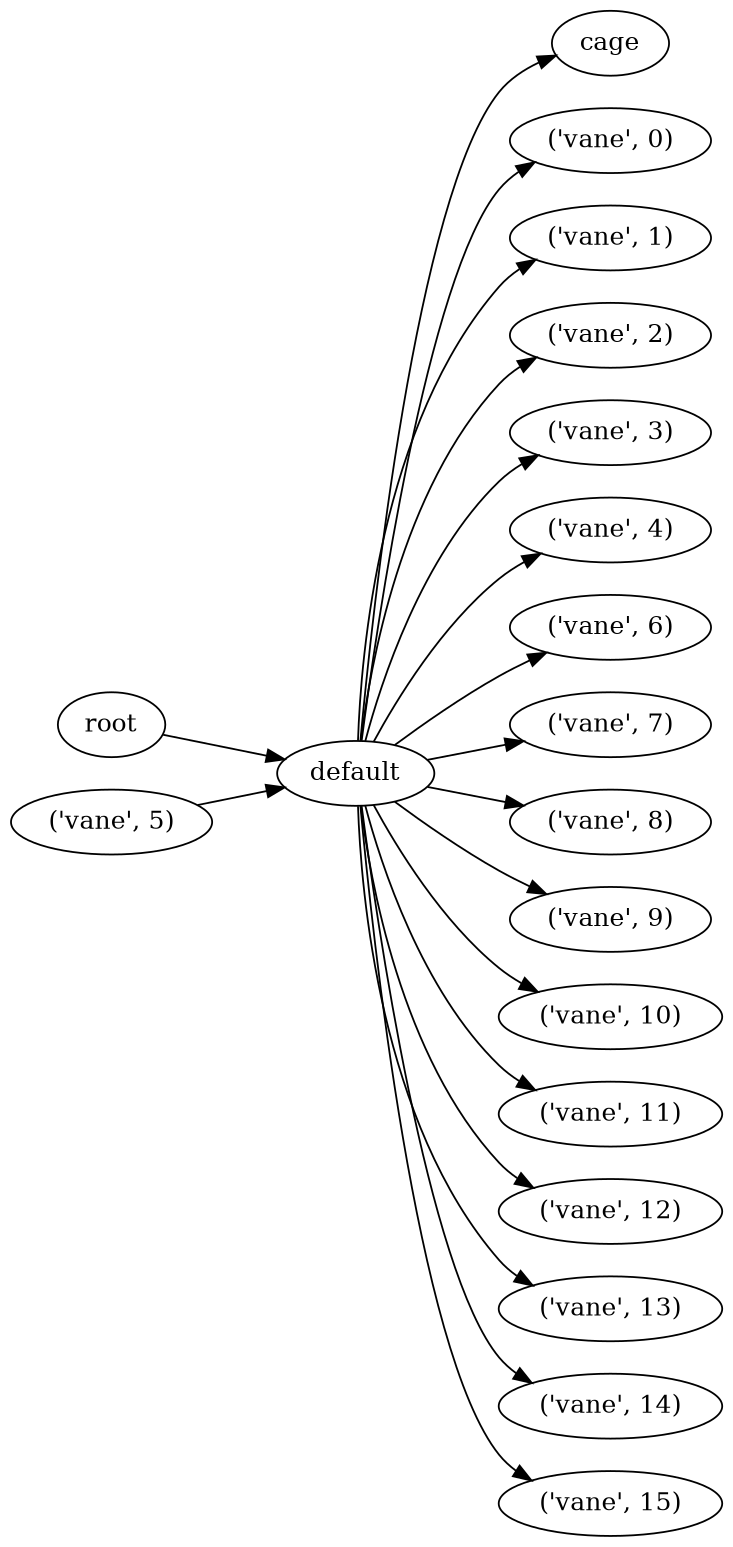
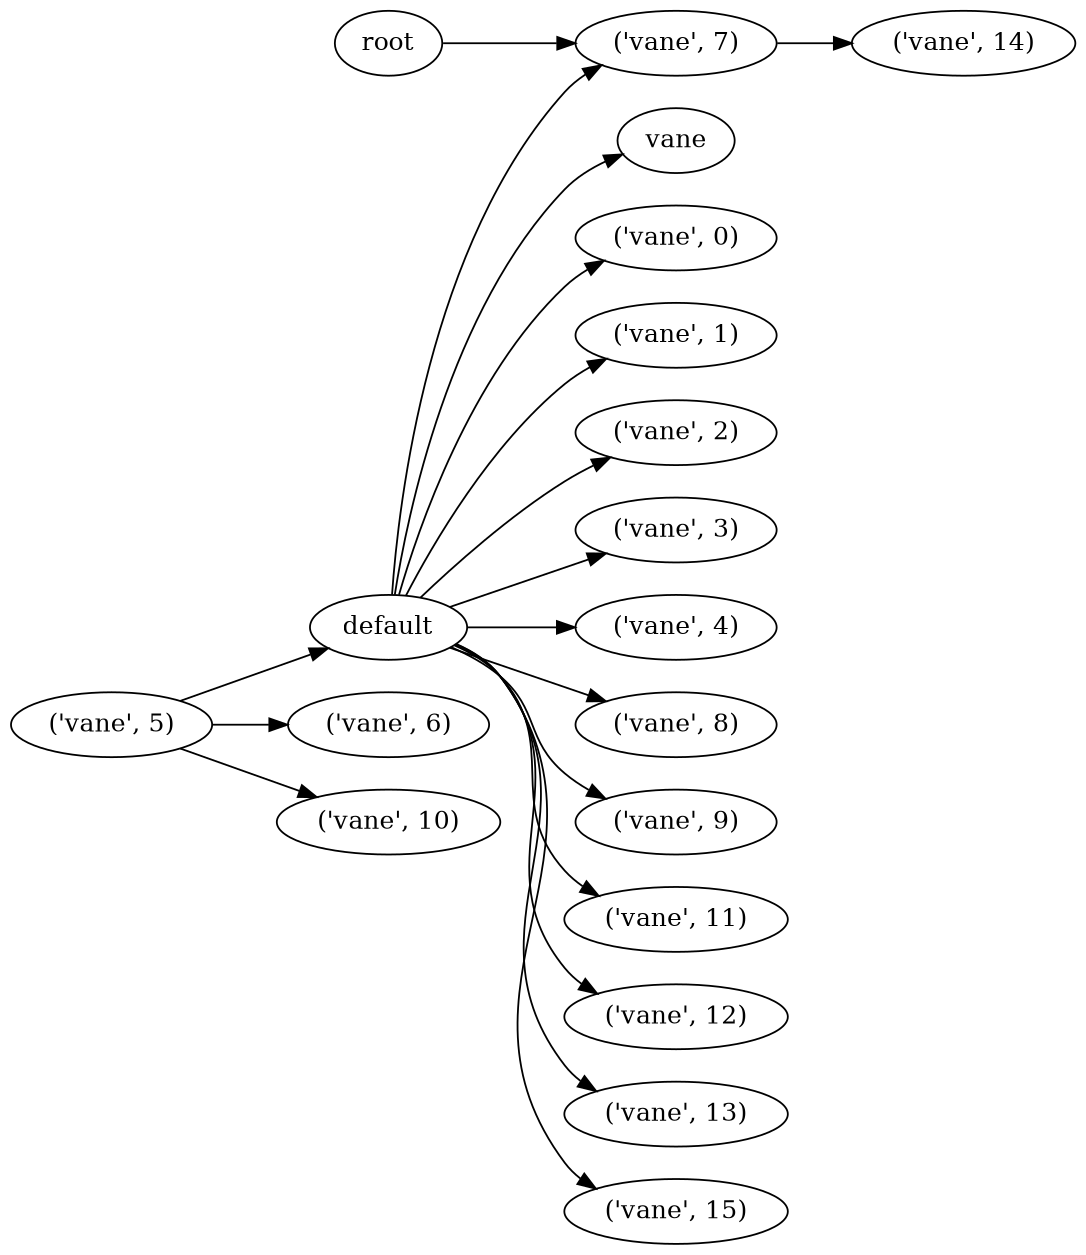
(610, 43) -> (676, 141)
(460, 699) -> (241, 725)
(215, 745) -> (500, 43)
(437, 903) -> (240, 770)
(427, 1172) -> (806, 43)
